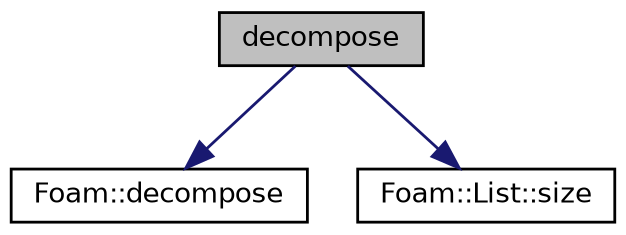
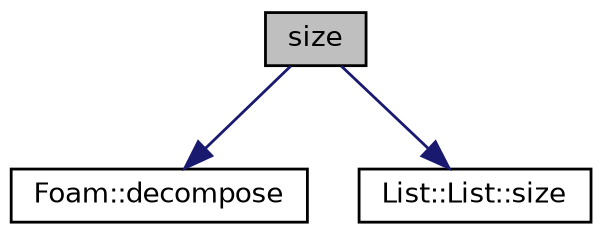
(321, 39) -> (316, 39)
(486, 196) -> (475, 196)
